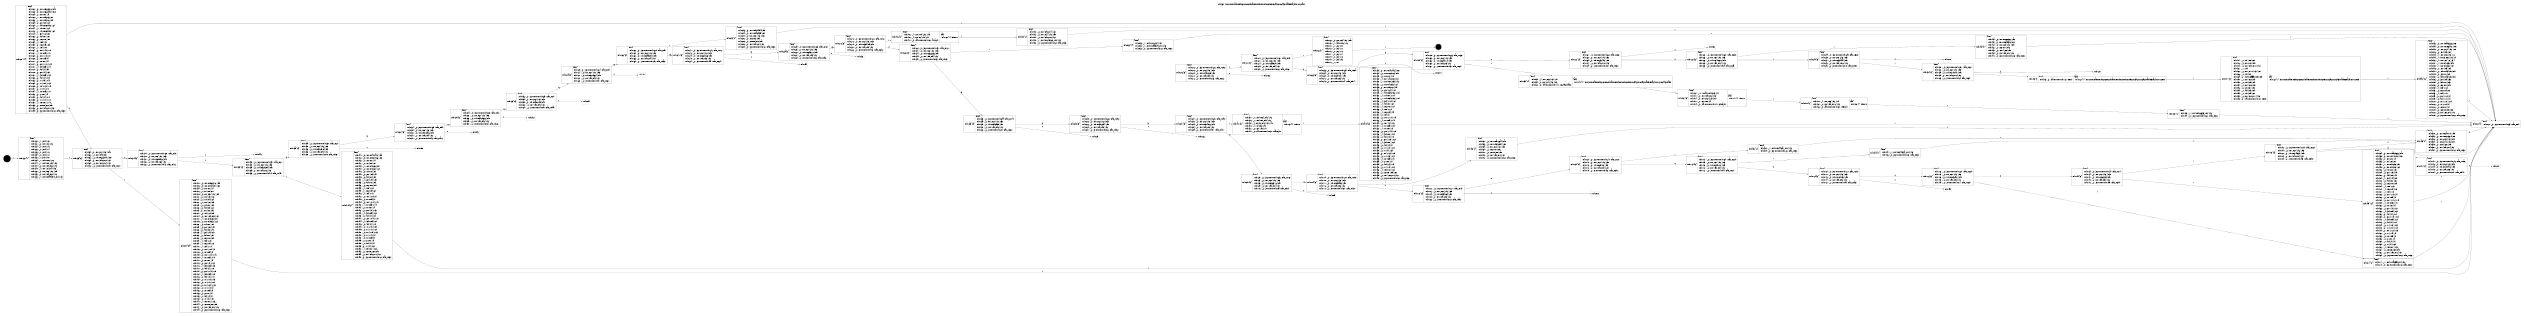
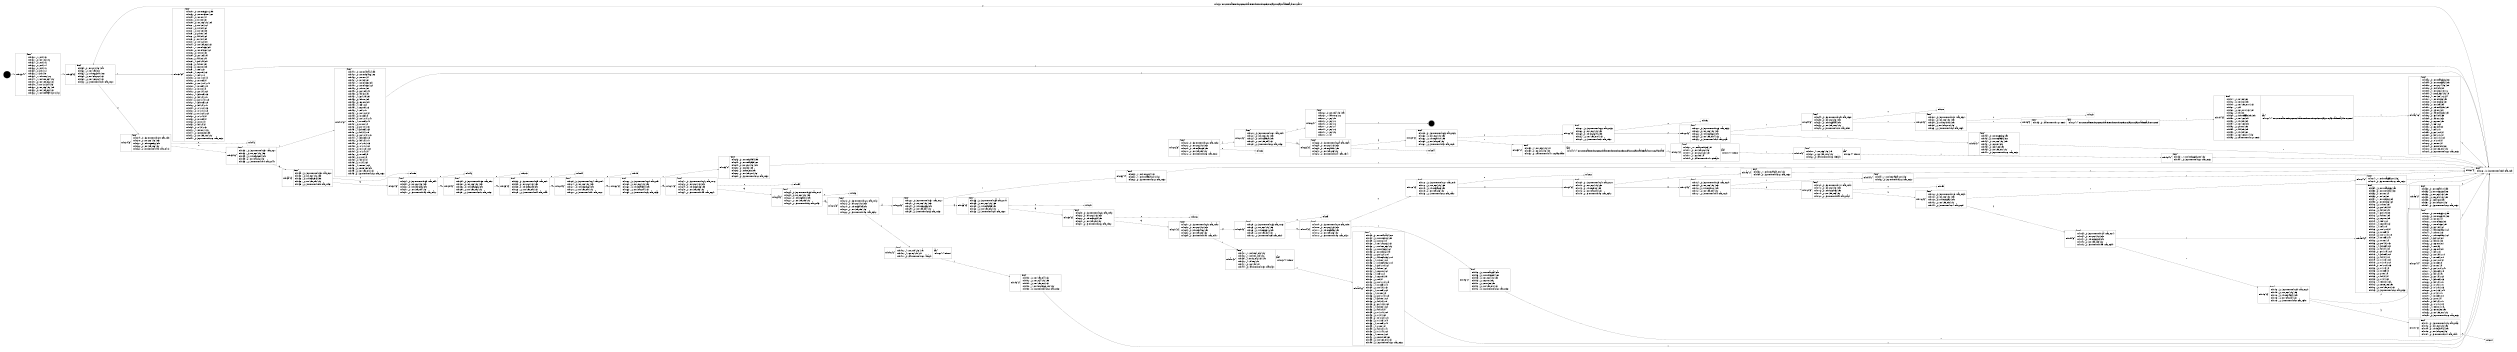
(79, 127) -> (1337, 7)
(2107, 138) -> (2128, 172)
